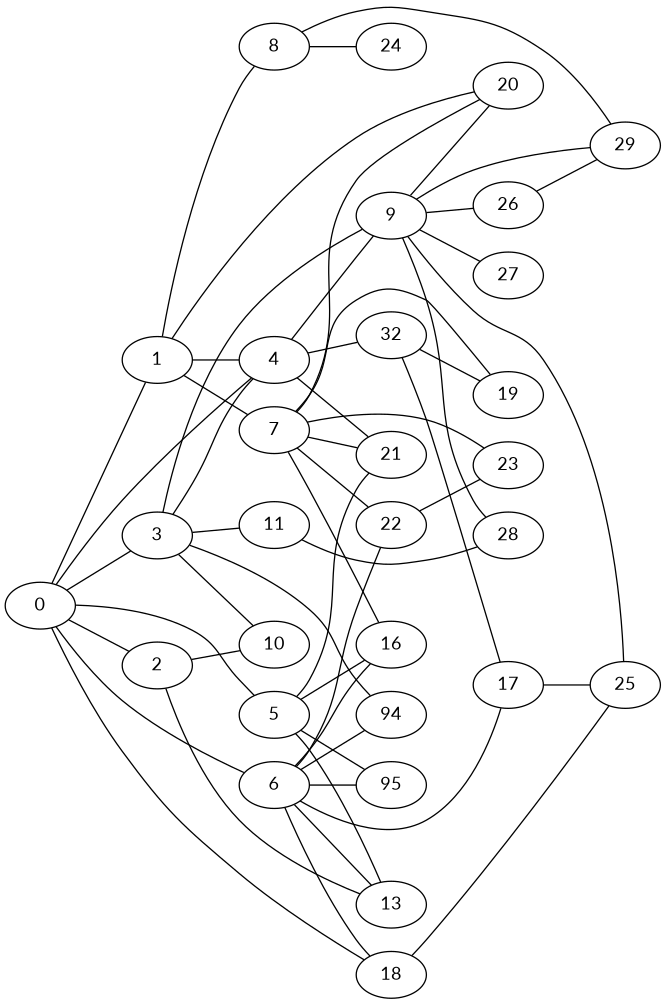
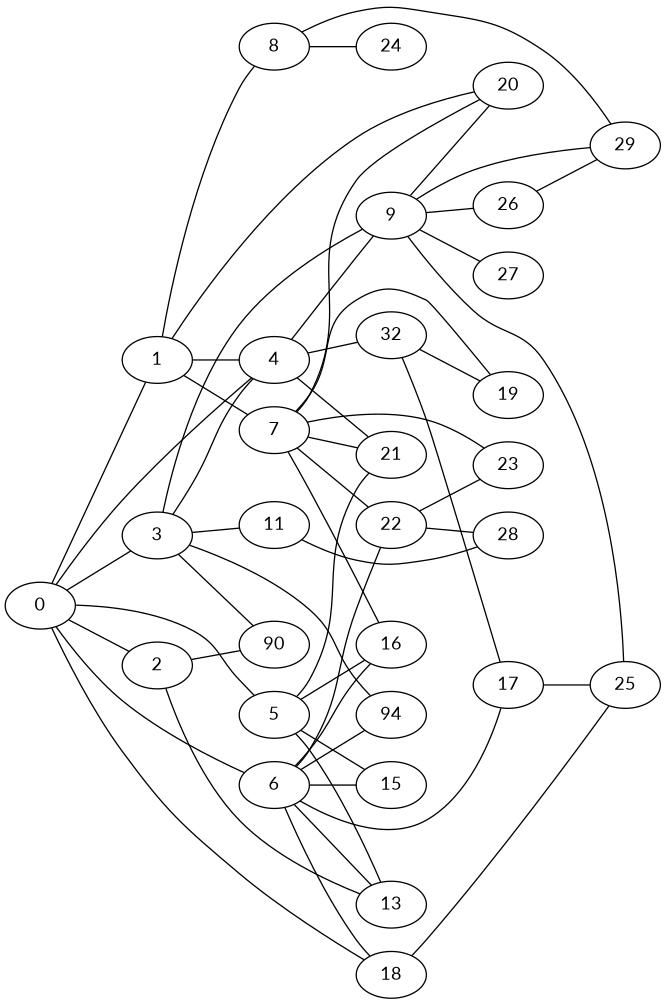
(442, 379) -> (450, 530)
(274, 645) -> (274, 645)
(391, 785) -> (391, 785)
